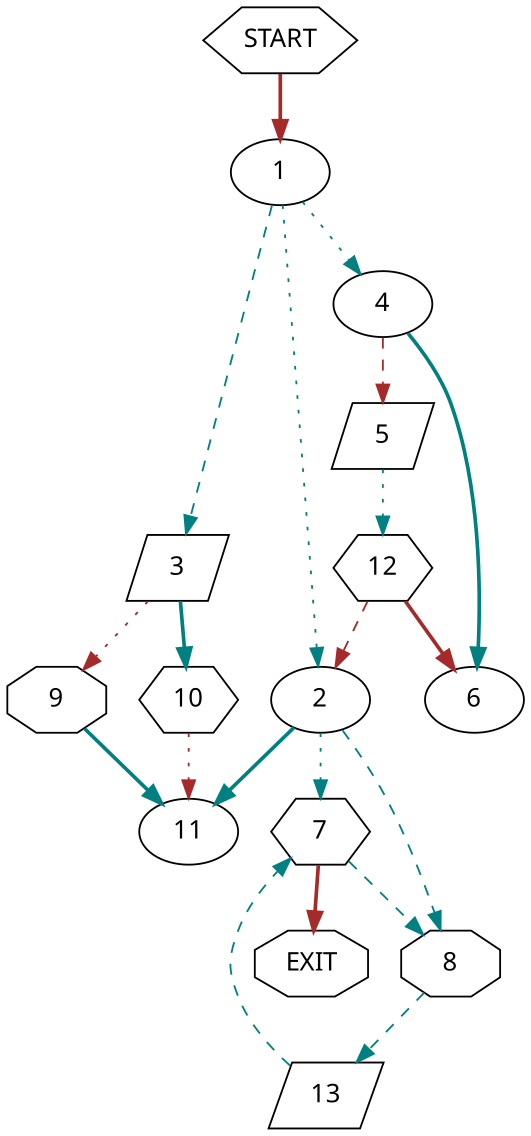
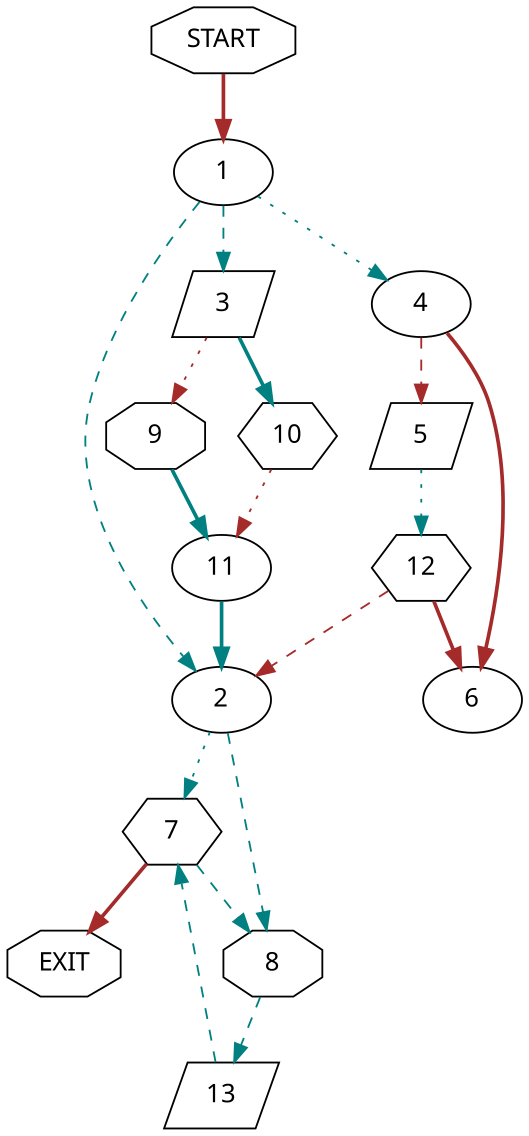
(280, 40) -> (223, 40)
(300, 426) -> (87, 427)
(470, 484) -> (502, 485)
(261, 759) -> (222, 625)
